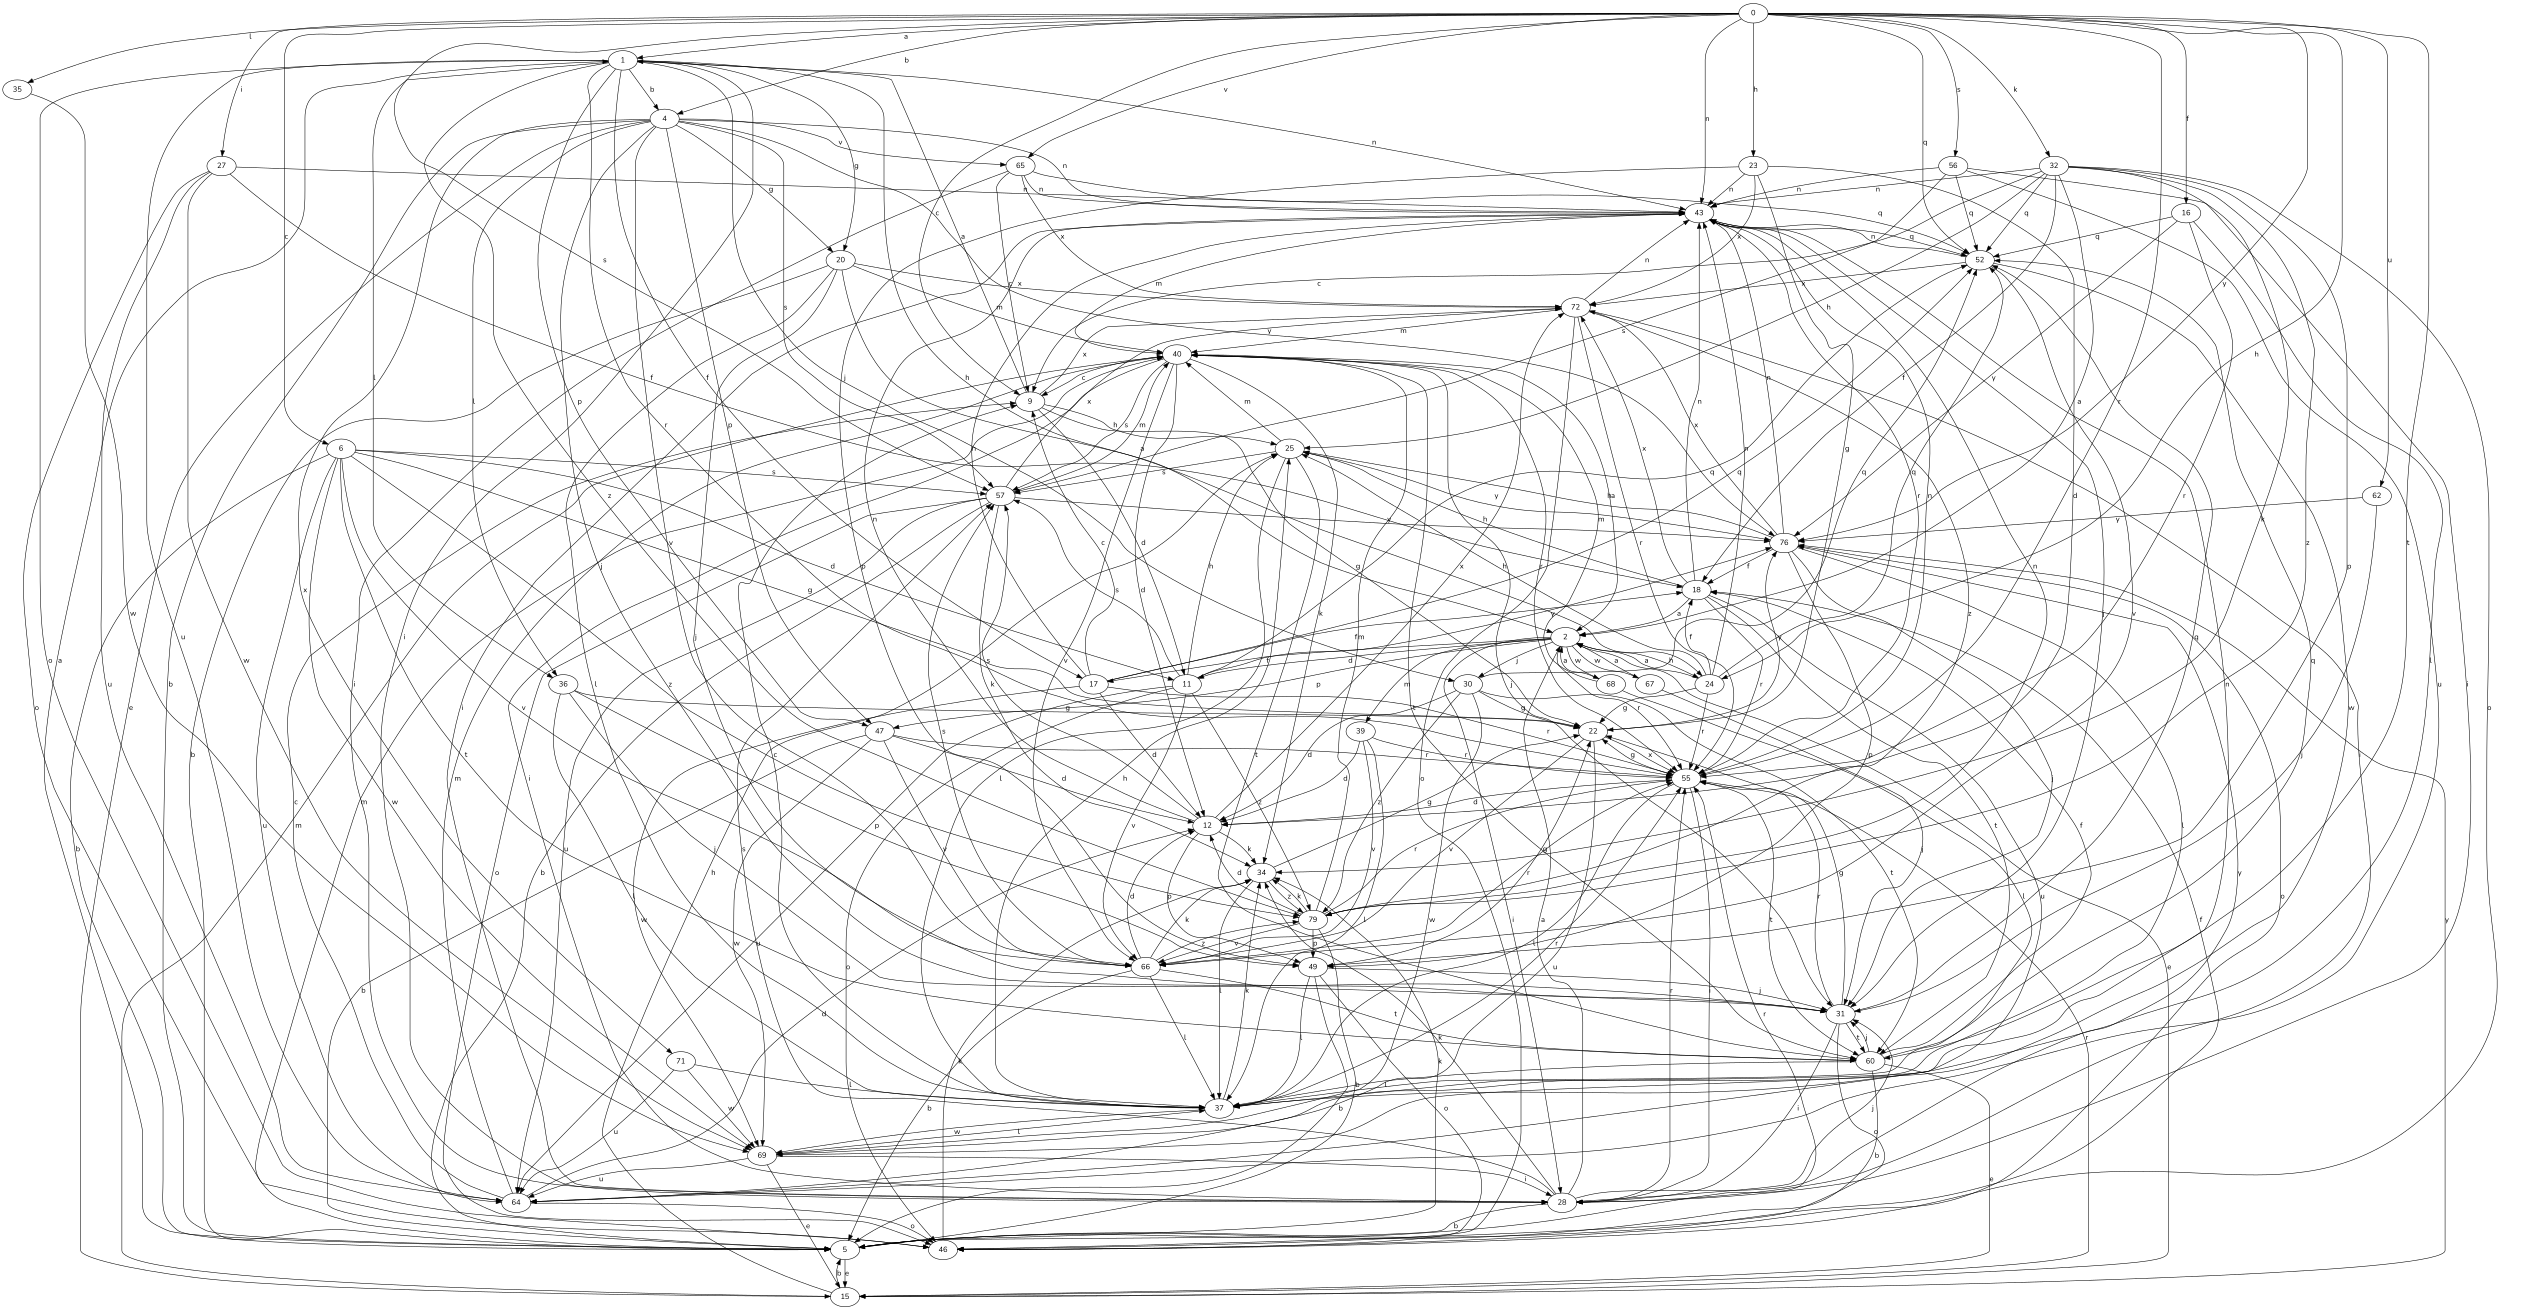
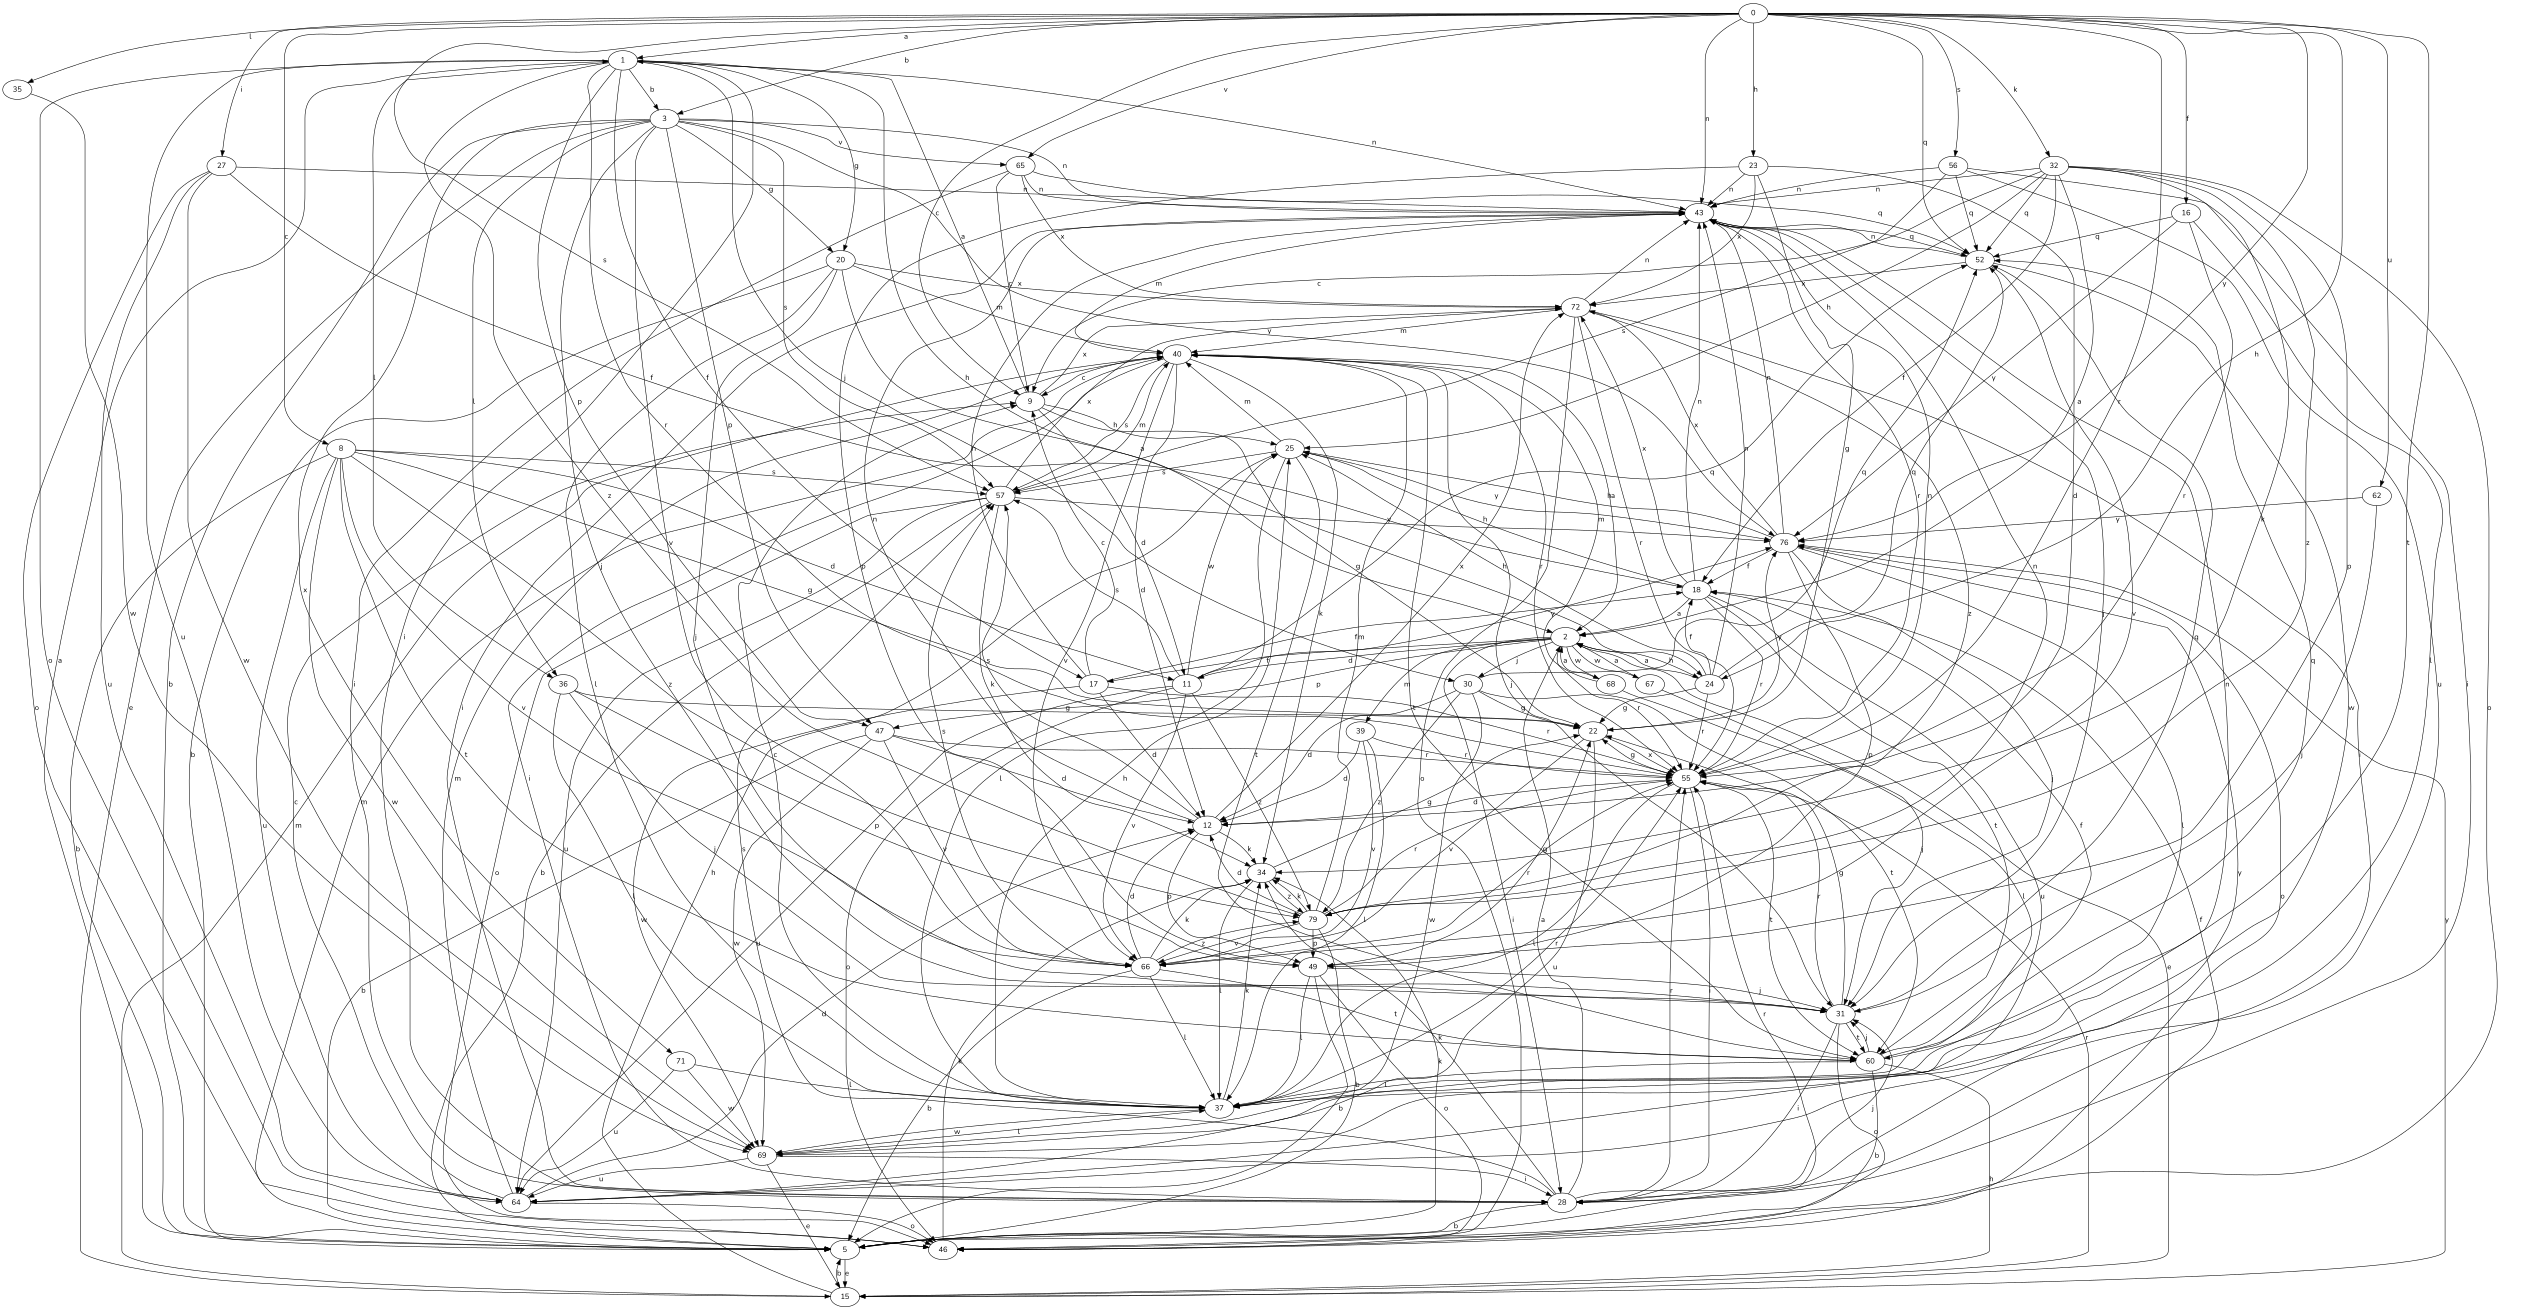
(665, 119) -> (665, 119)
(341, 449) -> (341, 449)
(1599, 545) -> none
(1211, 567) -> (1211, 567)
(1992, 1179) -> (1992, 1179)
